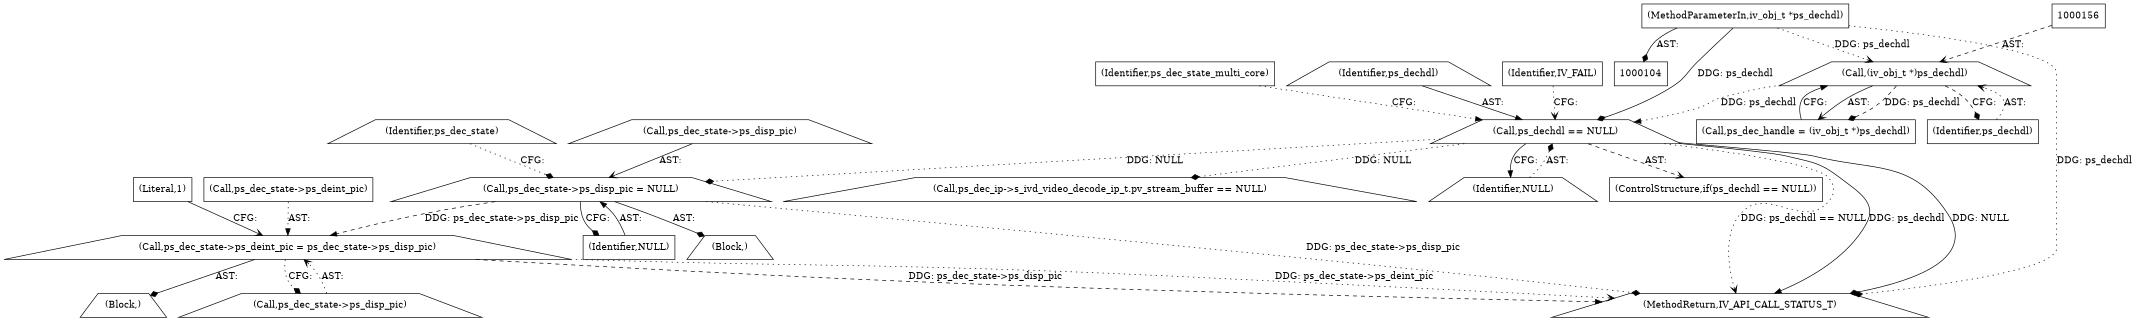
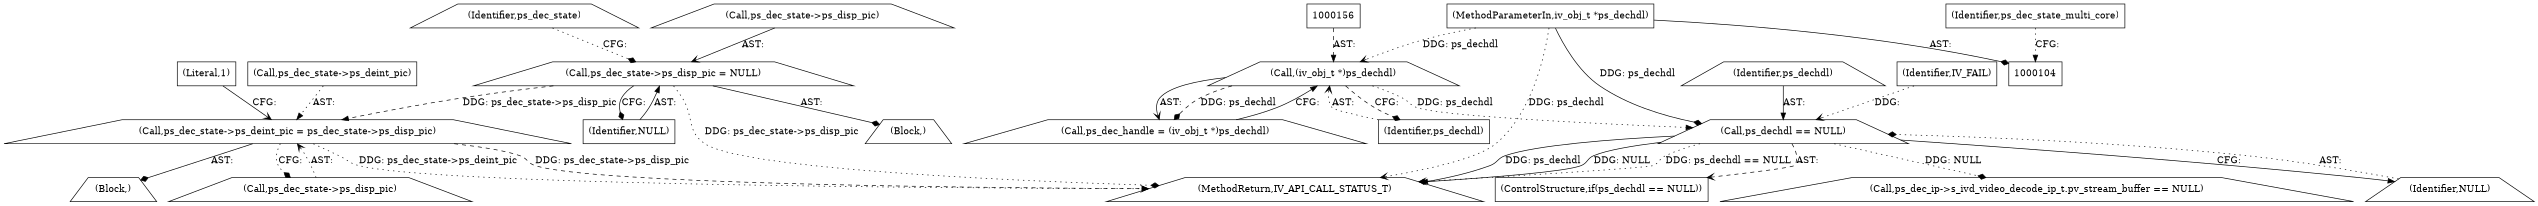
(1999, 43) -> (1334, 42)
(1367, 102) -> (2035, 42)
(1567, 103) -> (1889, 103)
(1806, 132) -> (1165, 132)
(2057, 154) -> (1501, 138)
(1077, 160) -> none
